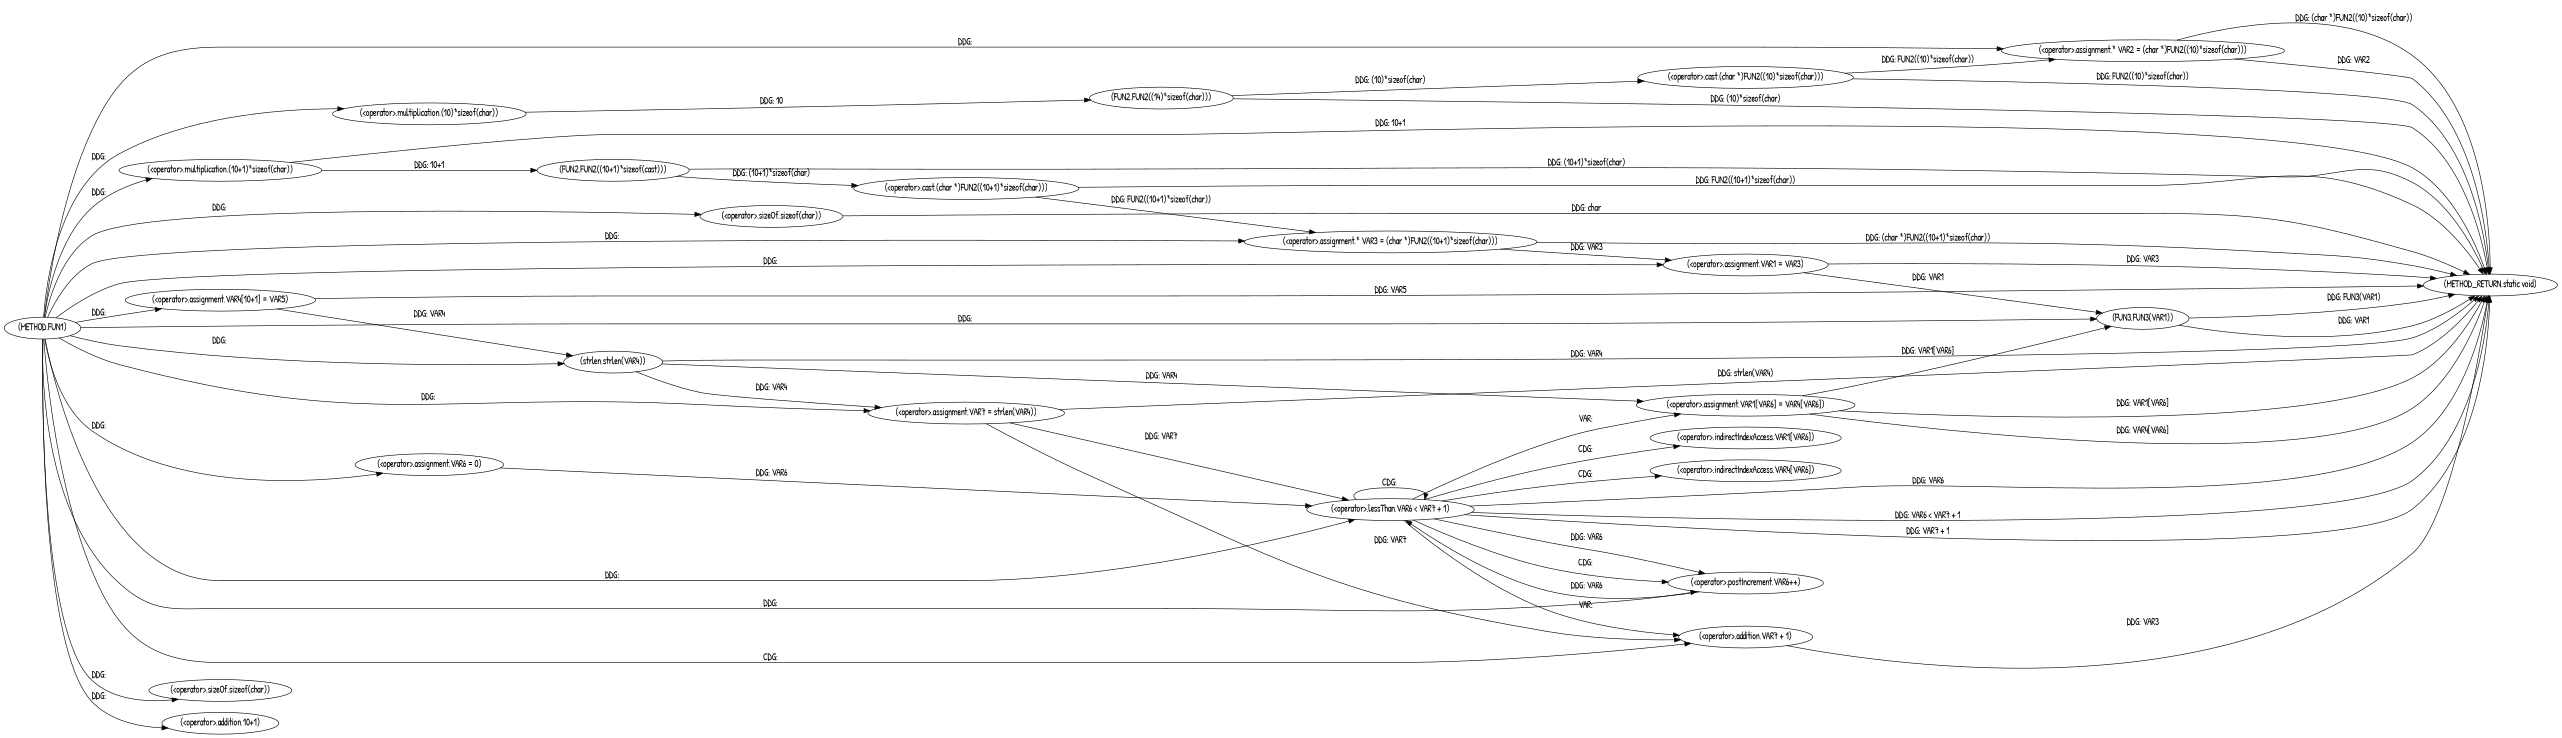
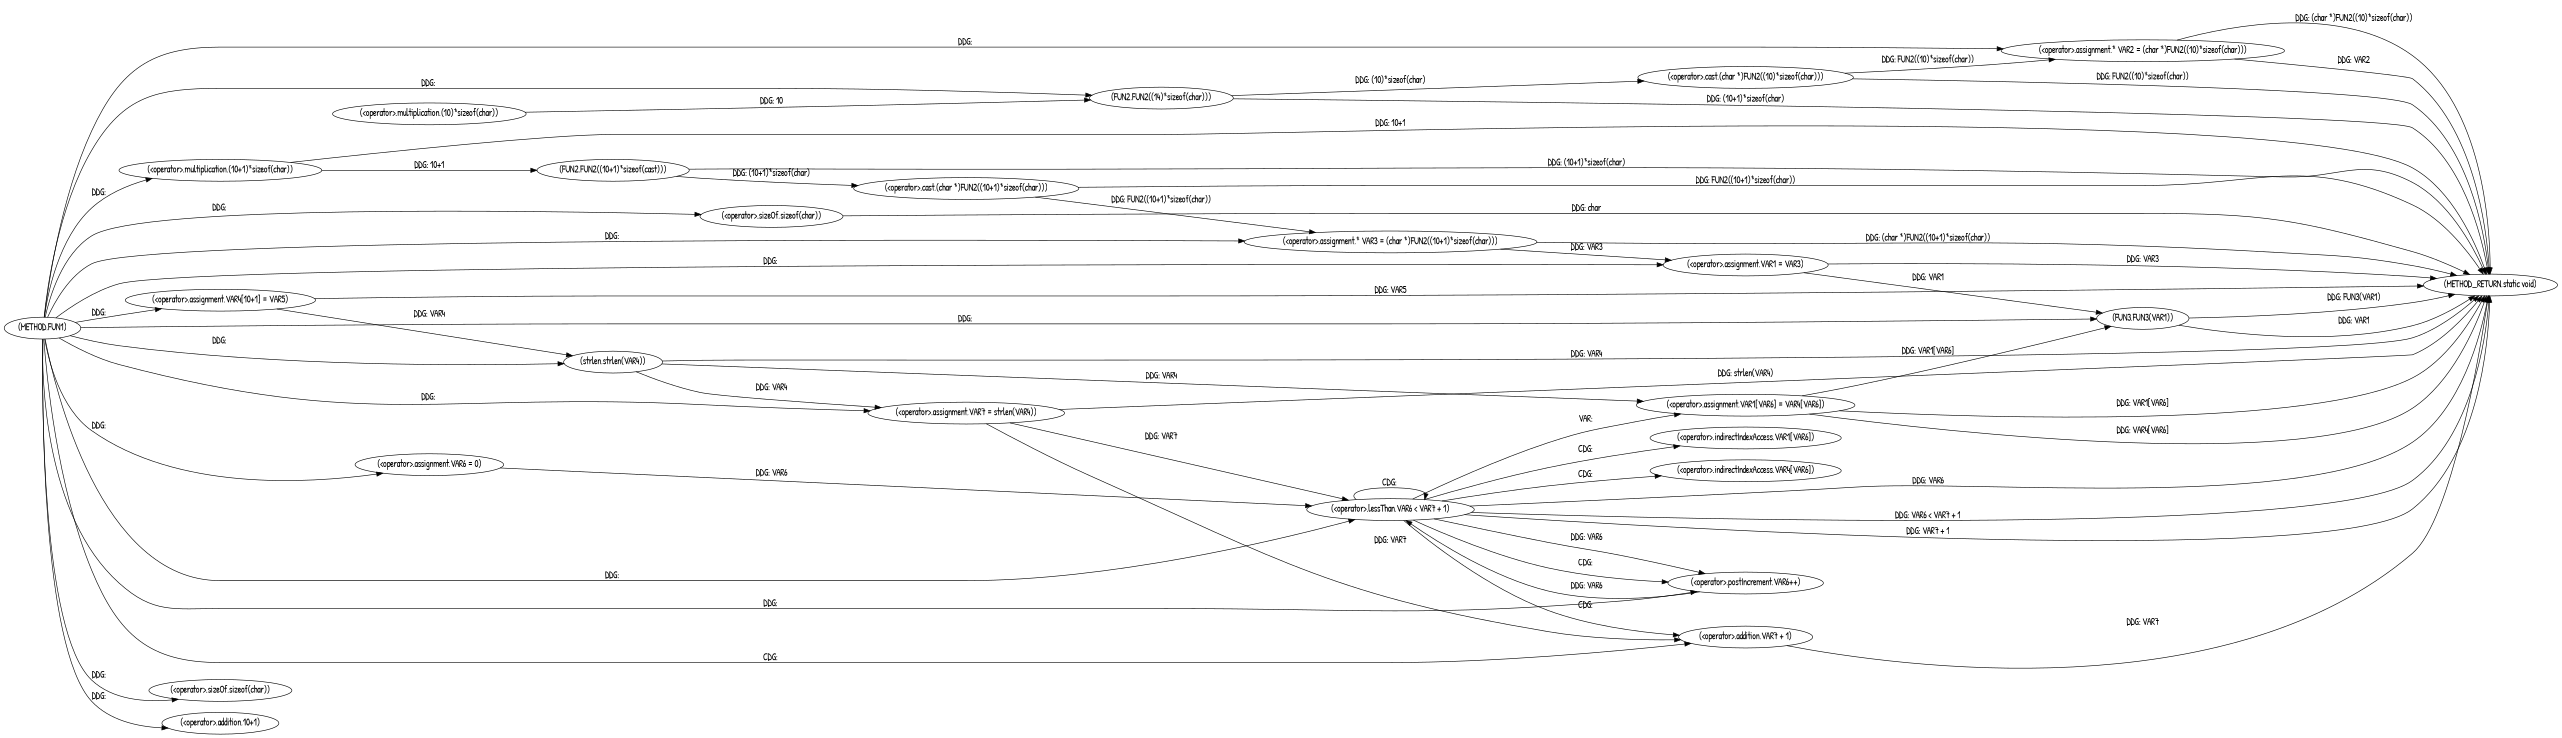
(1746, 100) -> (1746, 100)
(136, 146) -> (490, 88)
(1587, 606) -> (1587, 606)
(2143, 623) -> (2143, 623)
